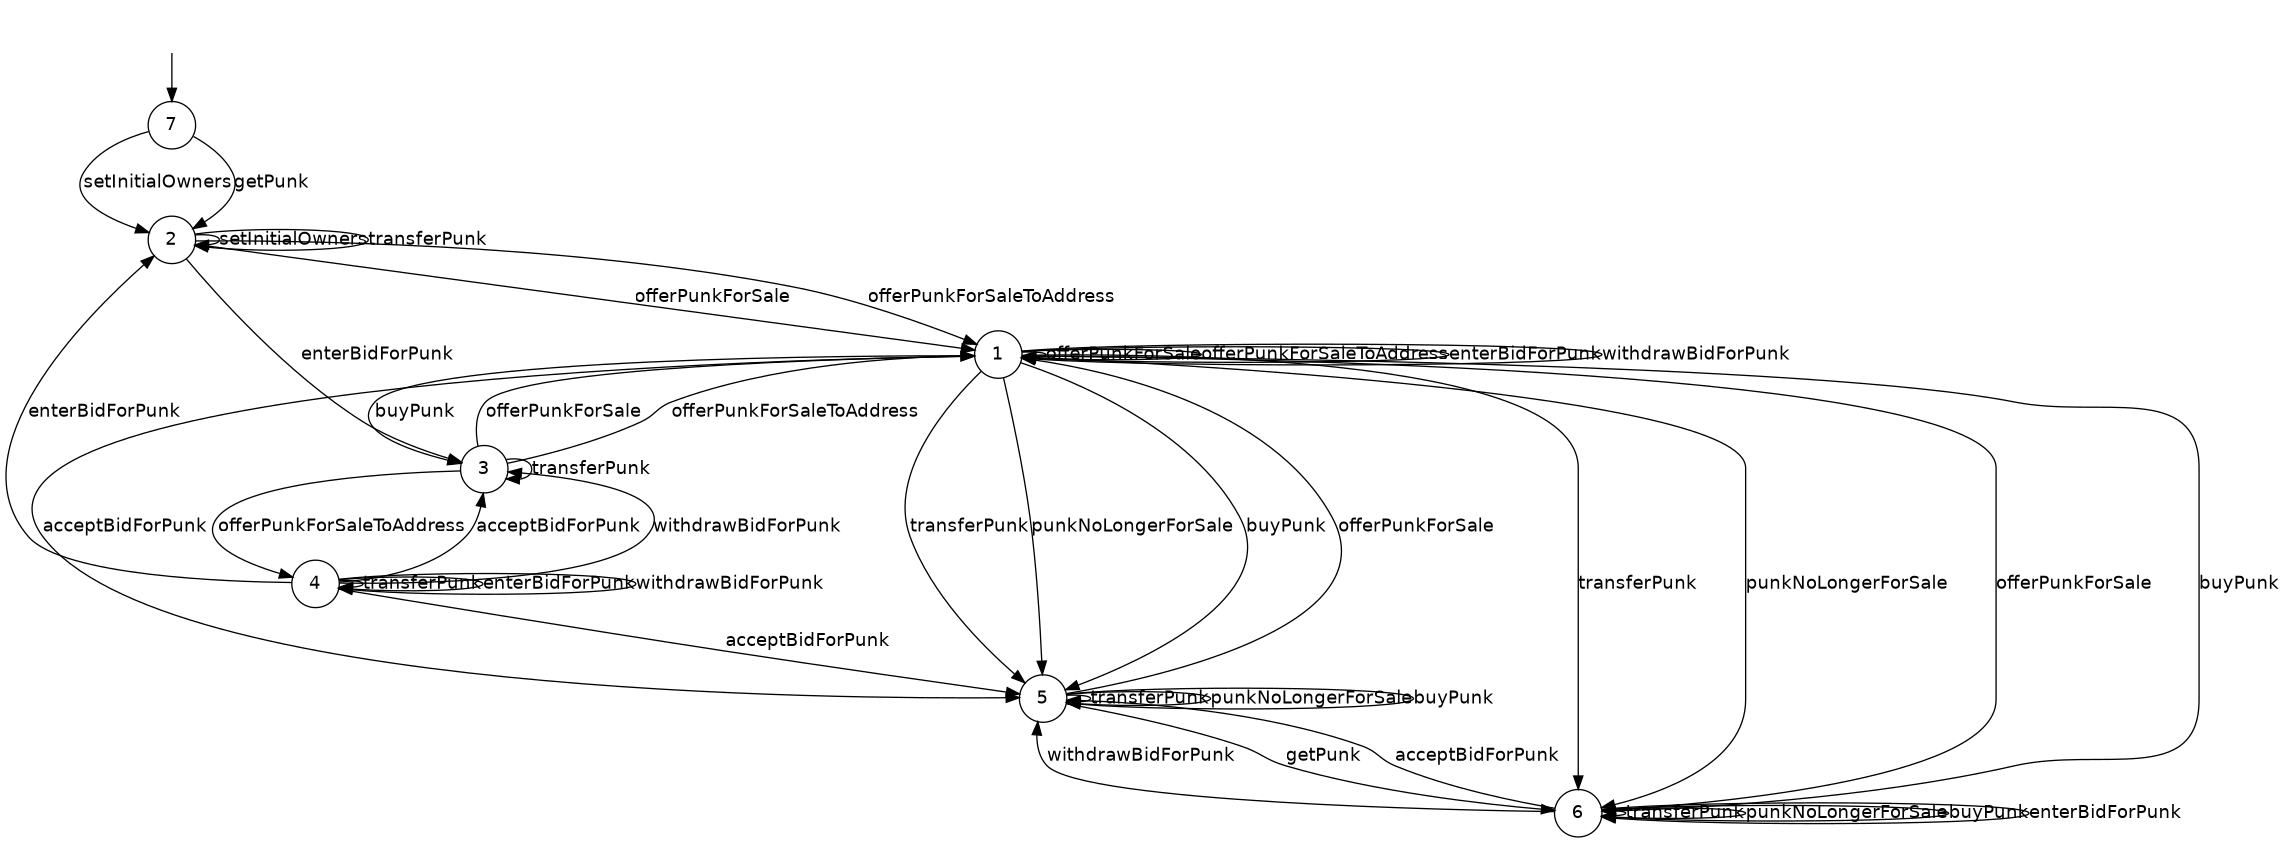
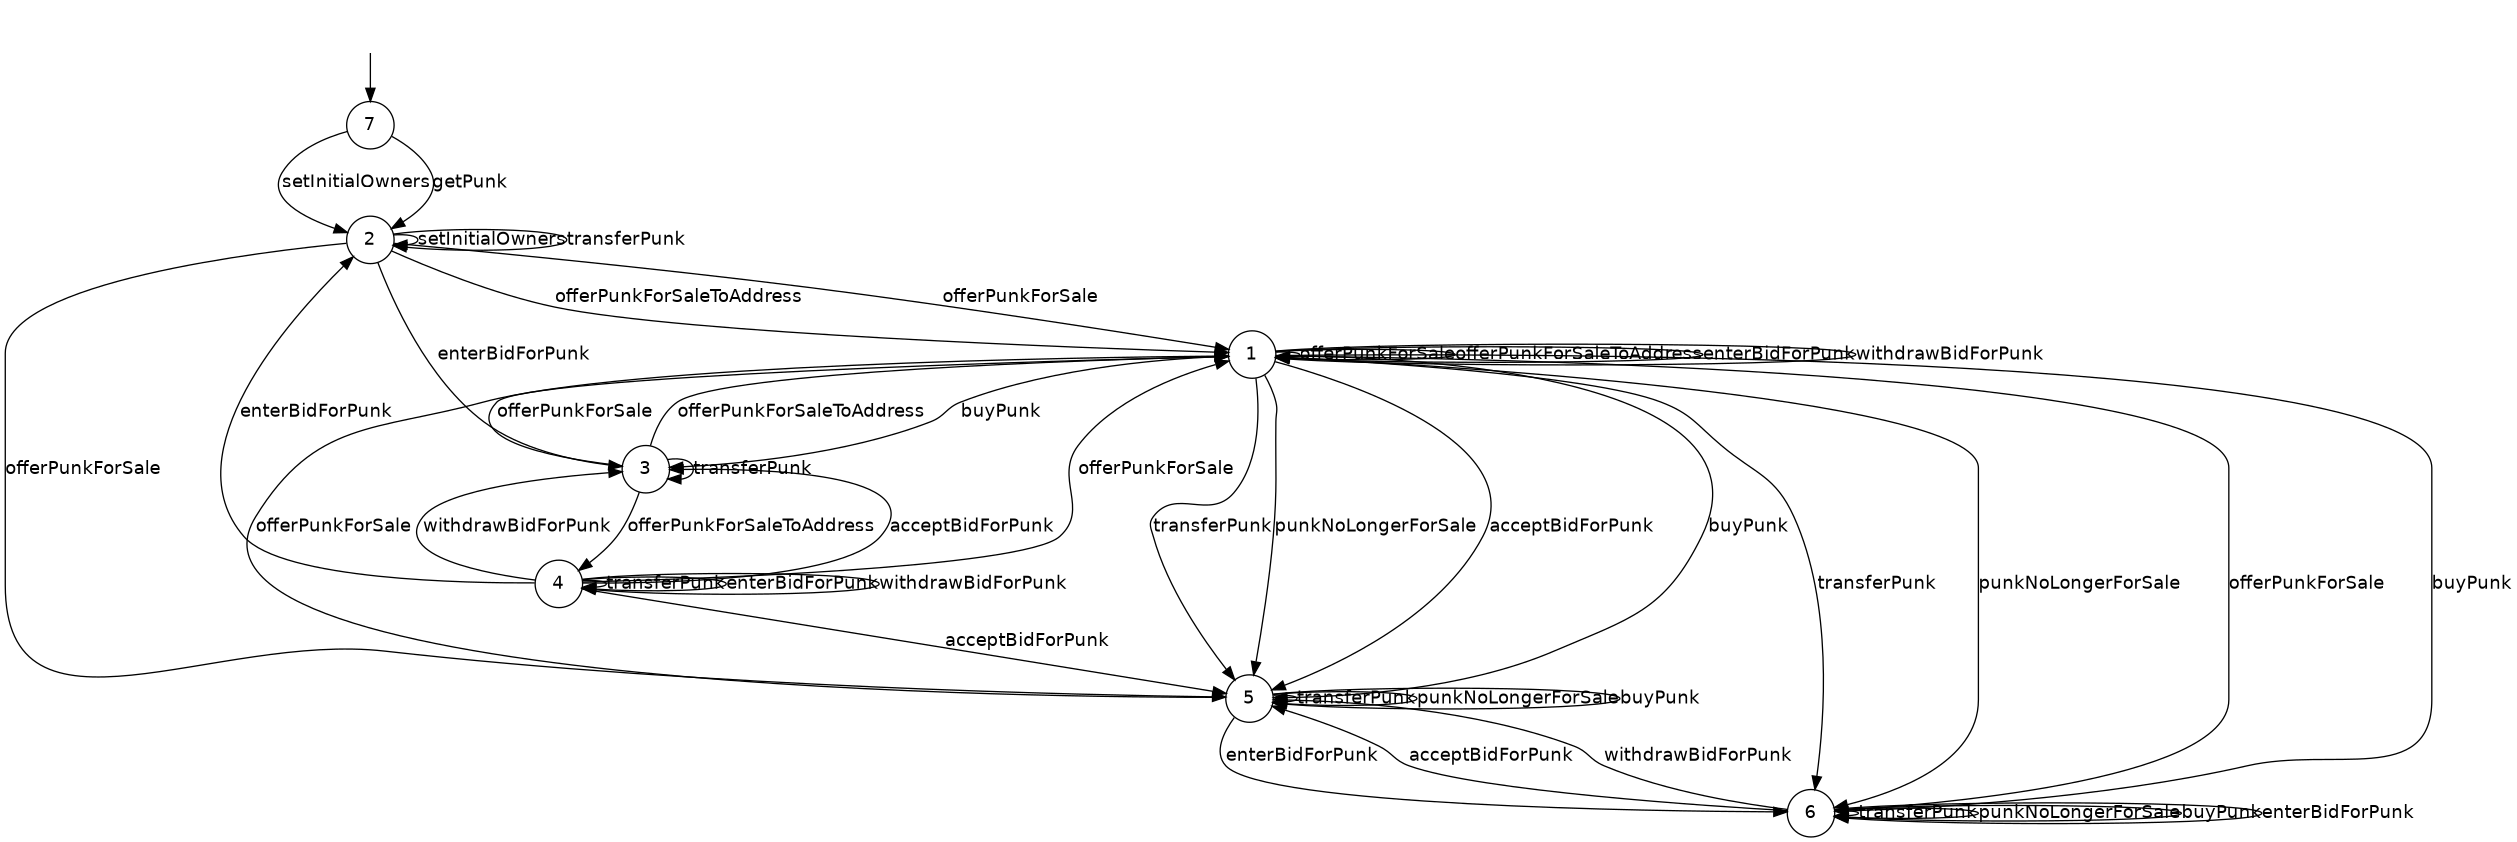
none -> (952, 560)
none -> (279, 654)
(1324, 756) -> (1302, 756)
